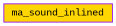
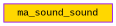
(58, 13) -> (58, 13)
